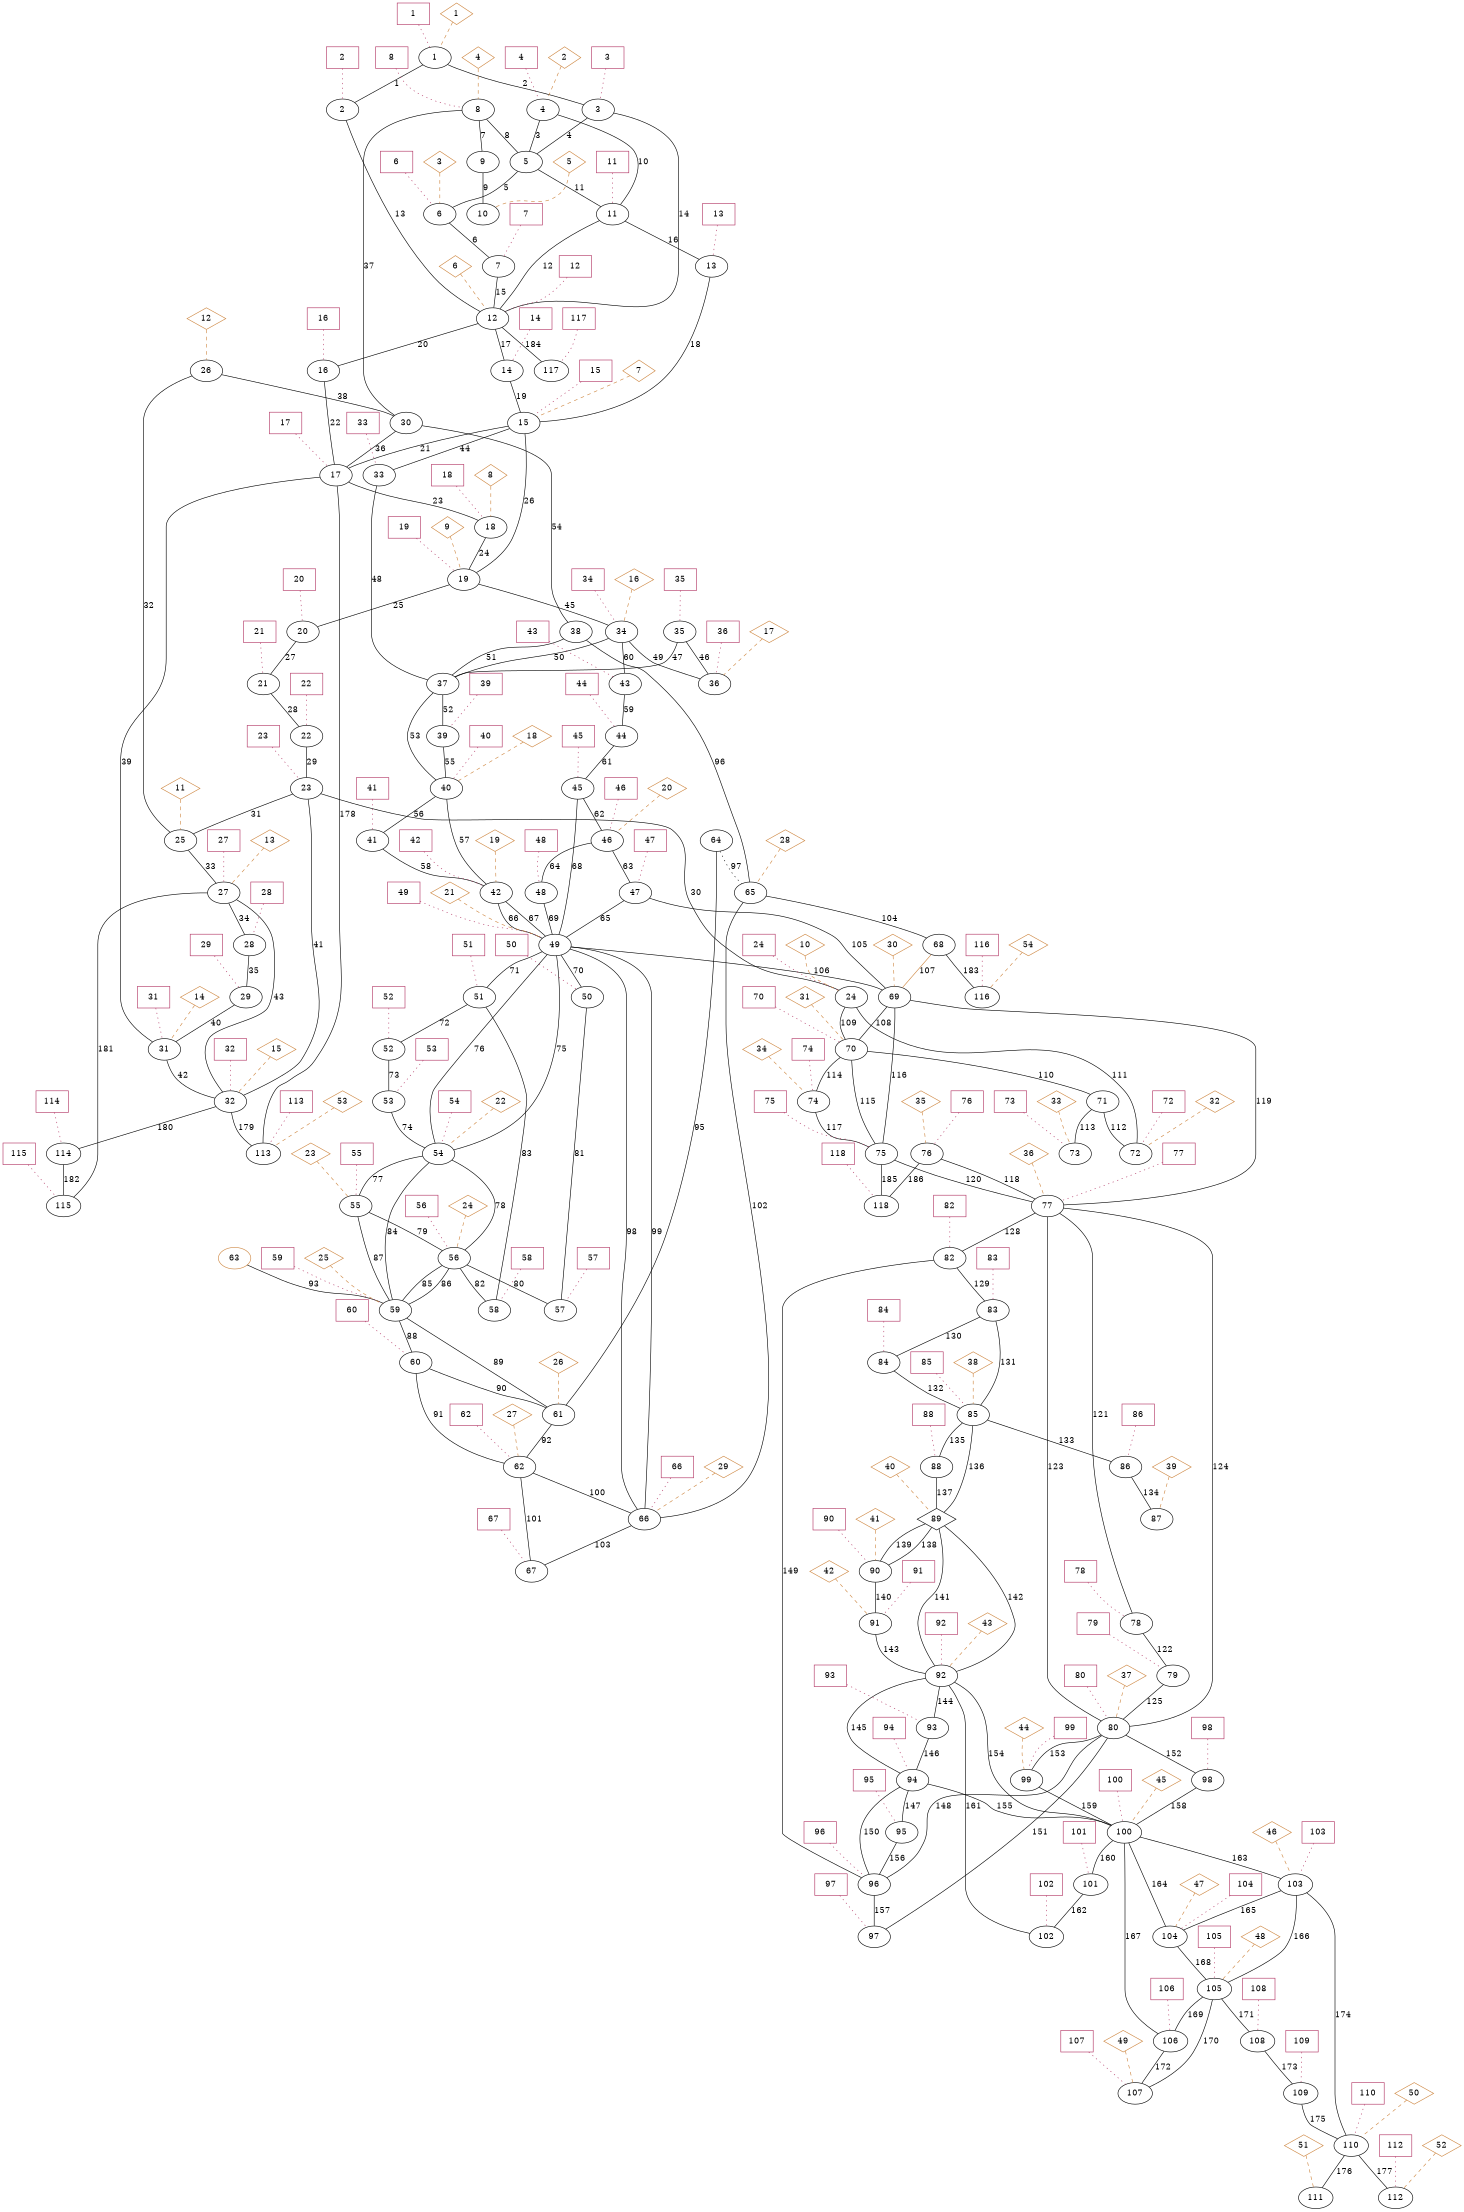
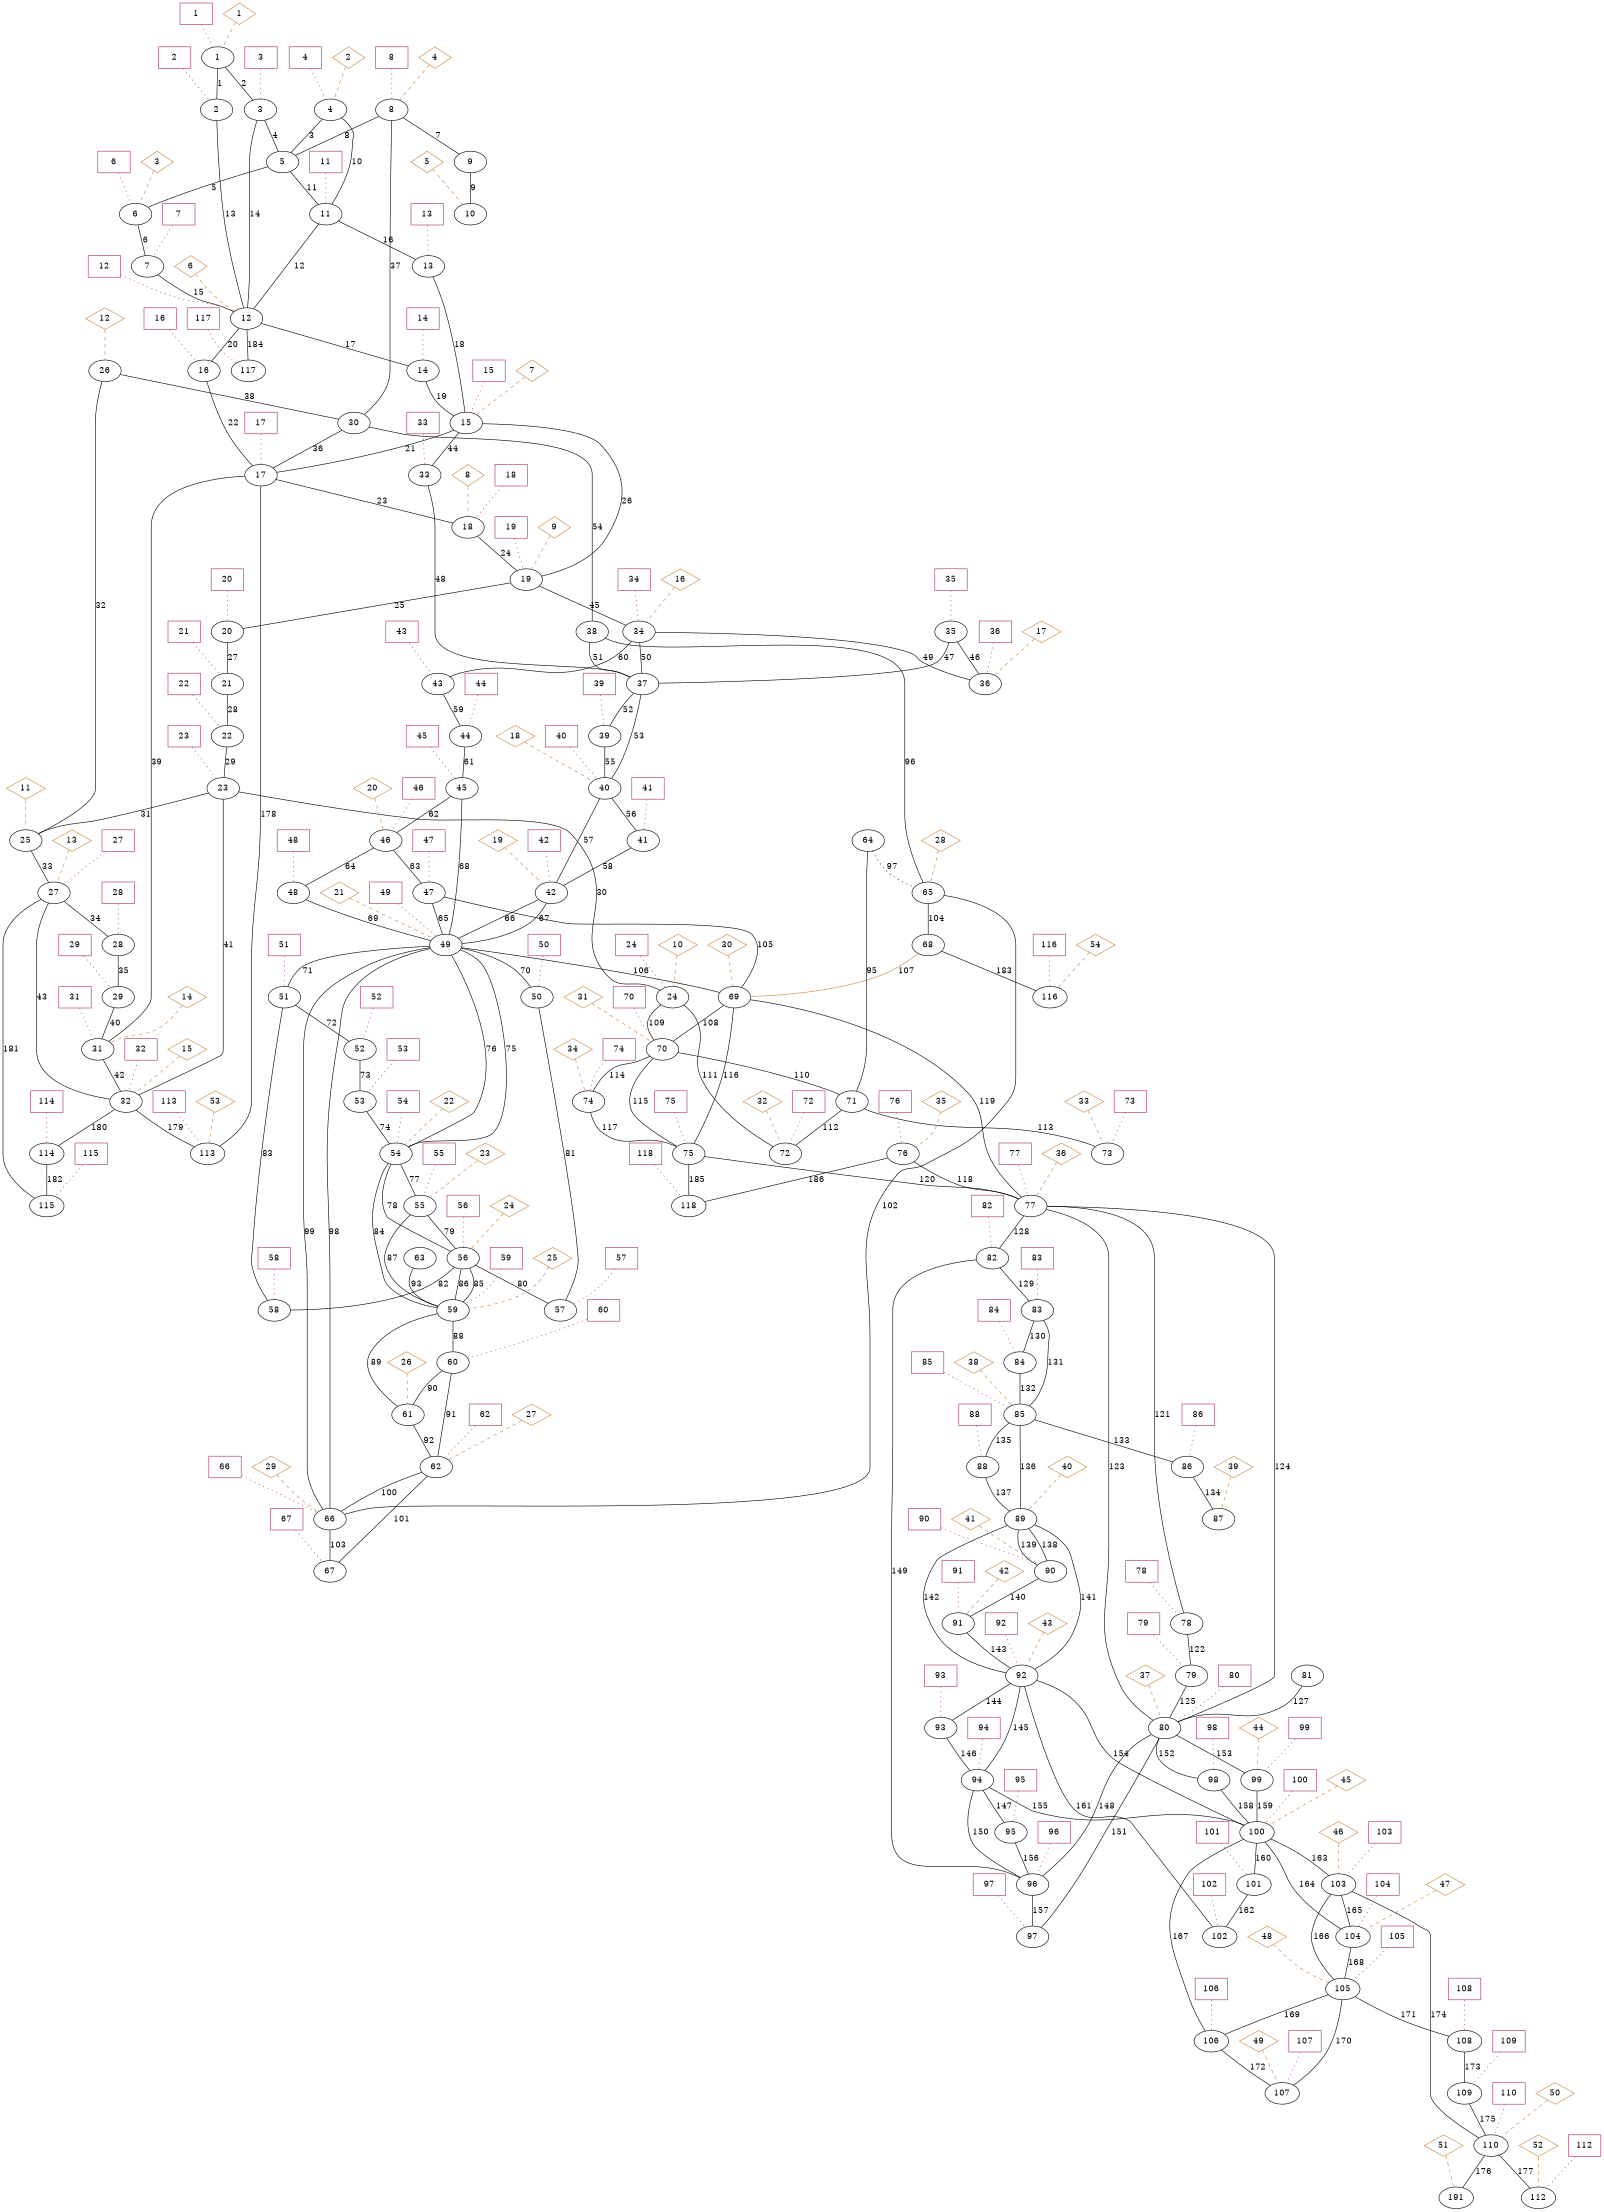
(690, 1143) -> (866, 972)
(235, 1258) -> (420, 1258)
(937, 1519) -> (1021, 1519)
none -> (1307, 1676)
(1316, 2198) -> (1456, 2198)
